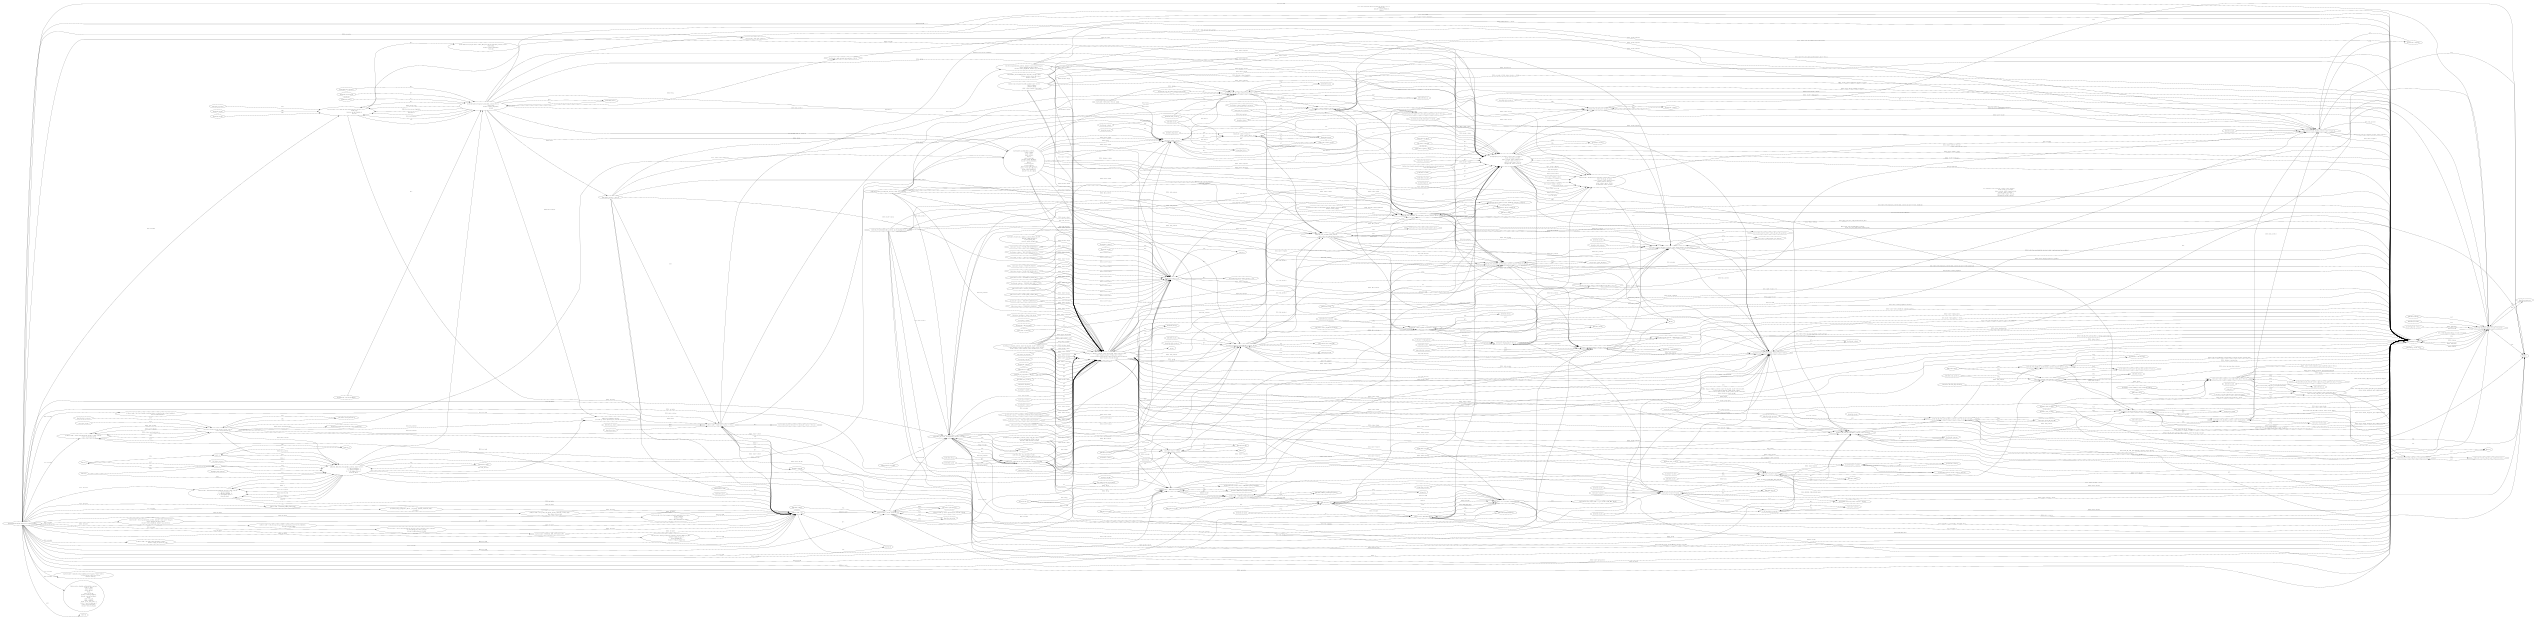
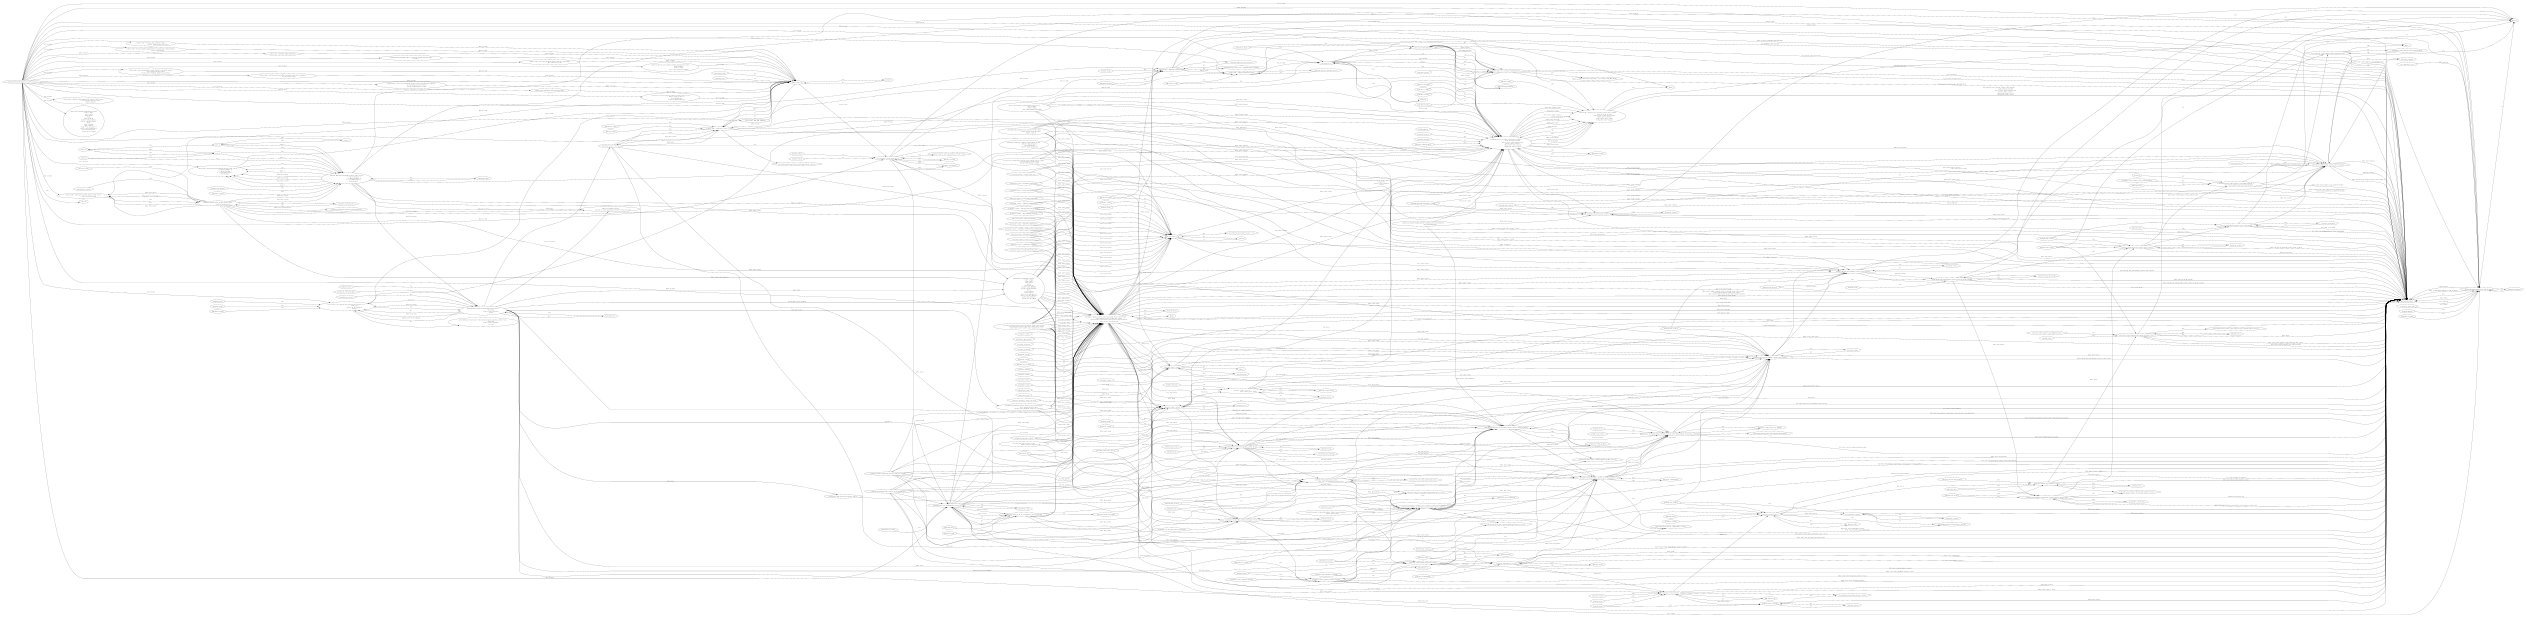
(346, 94) -> none
(2387, 415) -> (2396, 159)
(766, 440) -> (660, 131)
